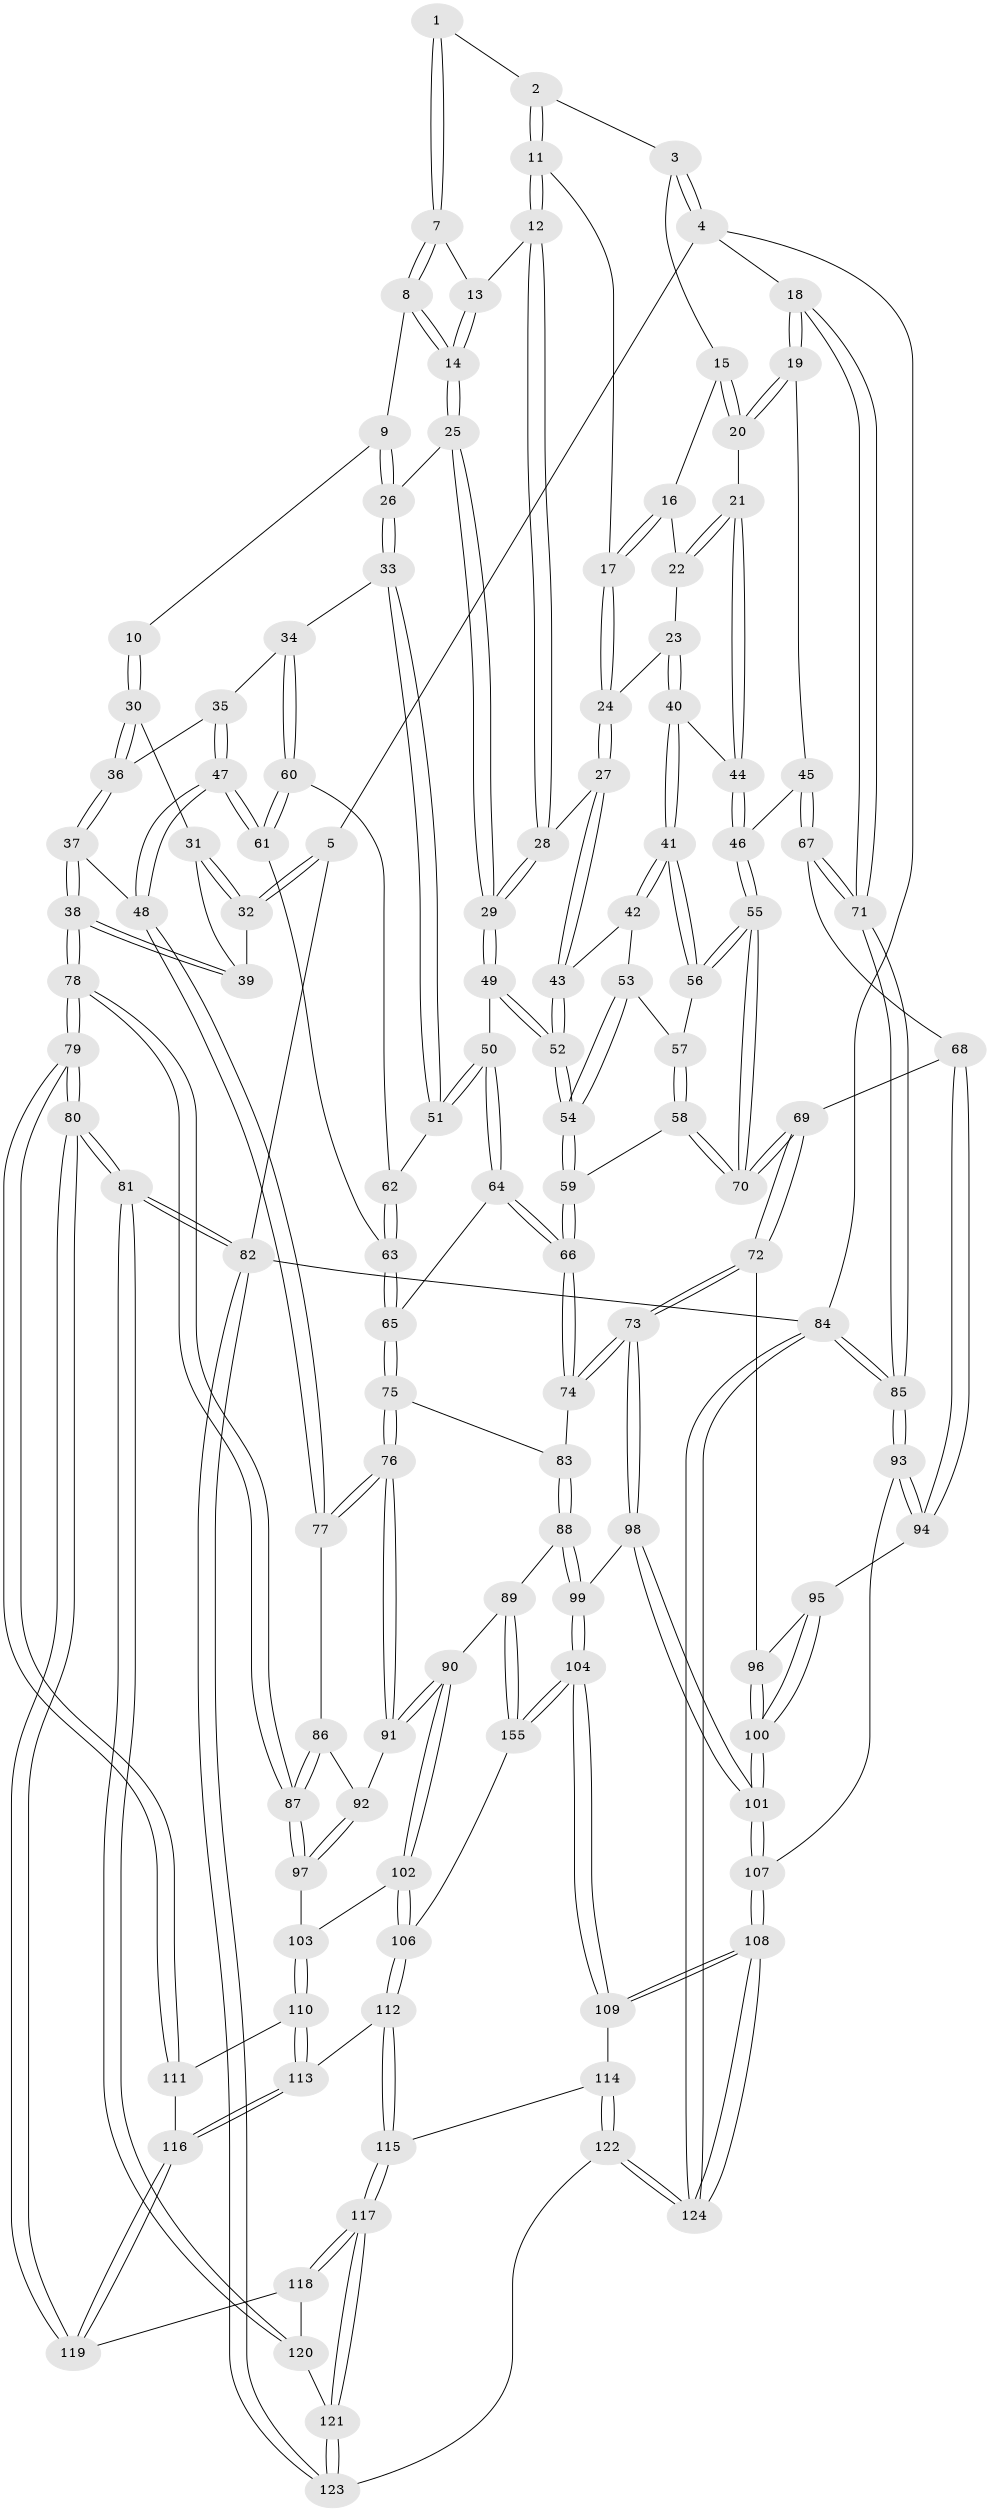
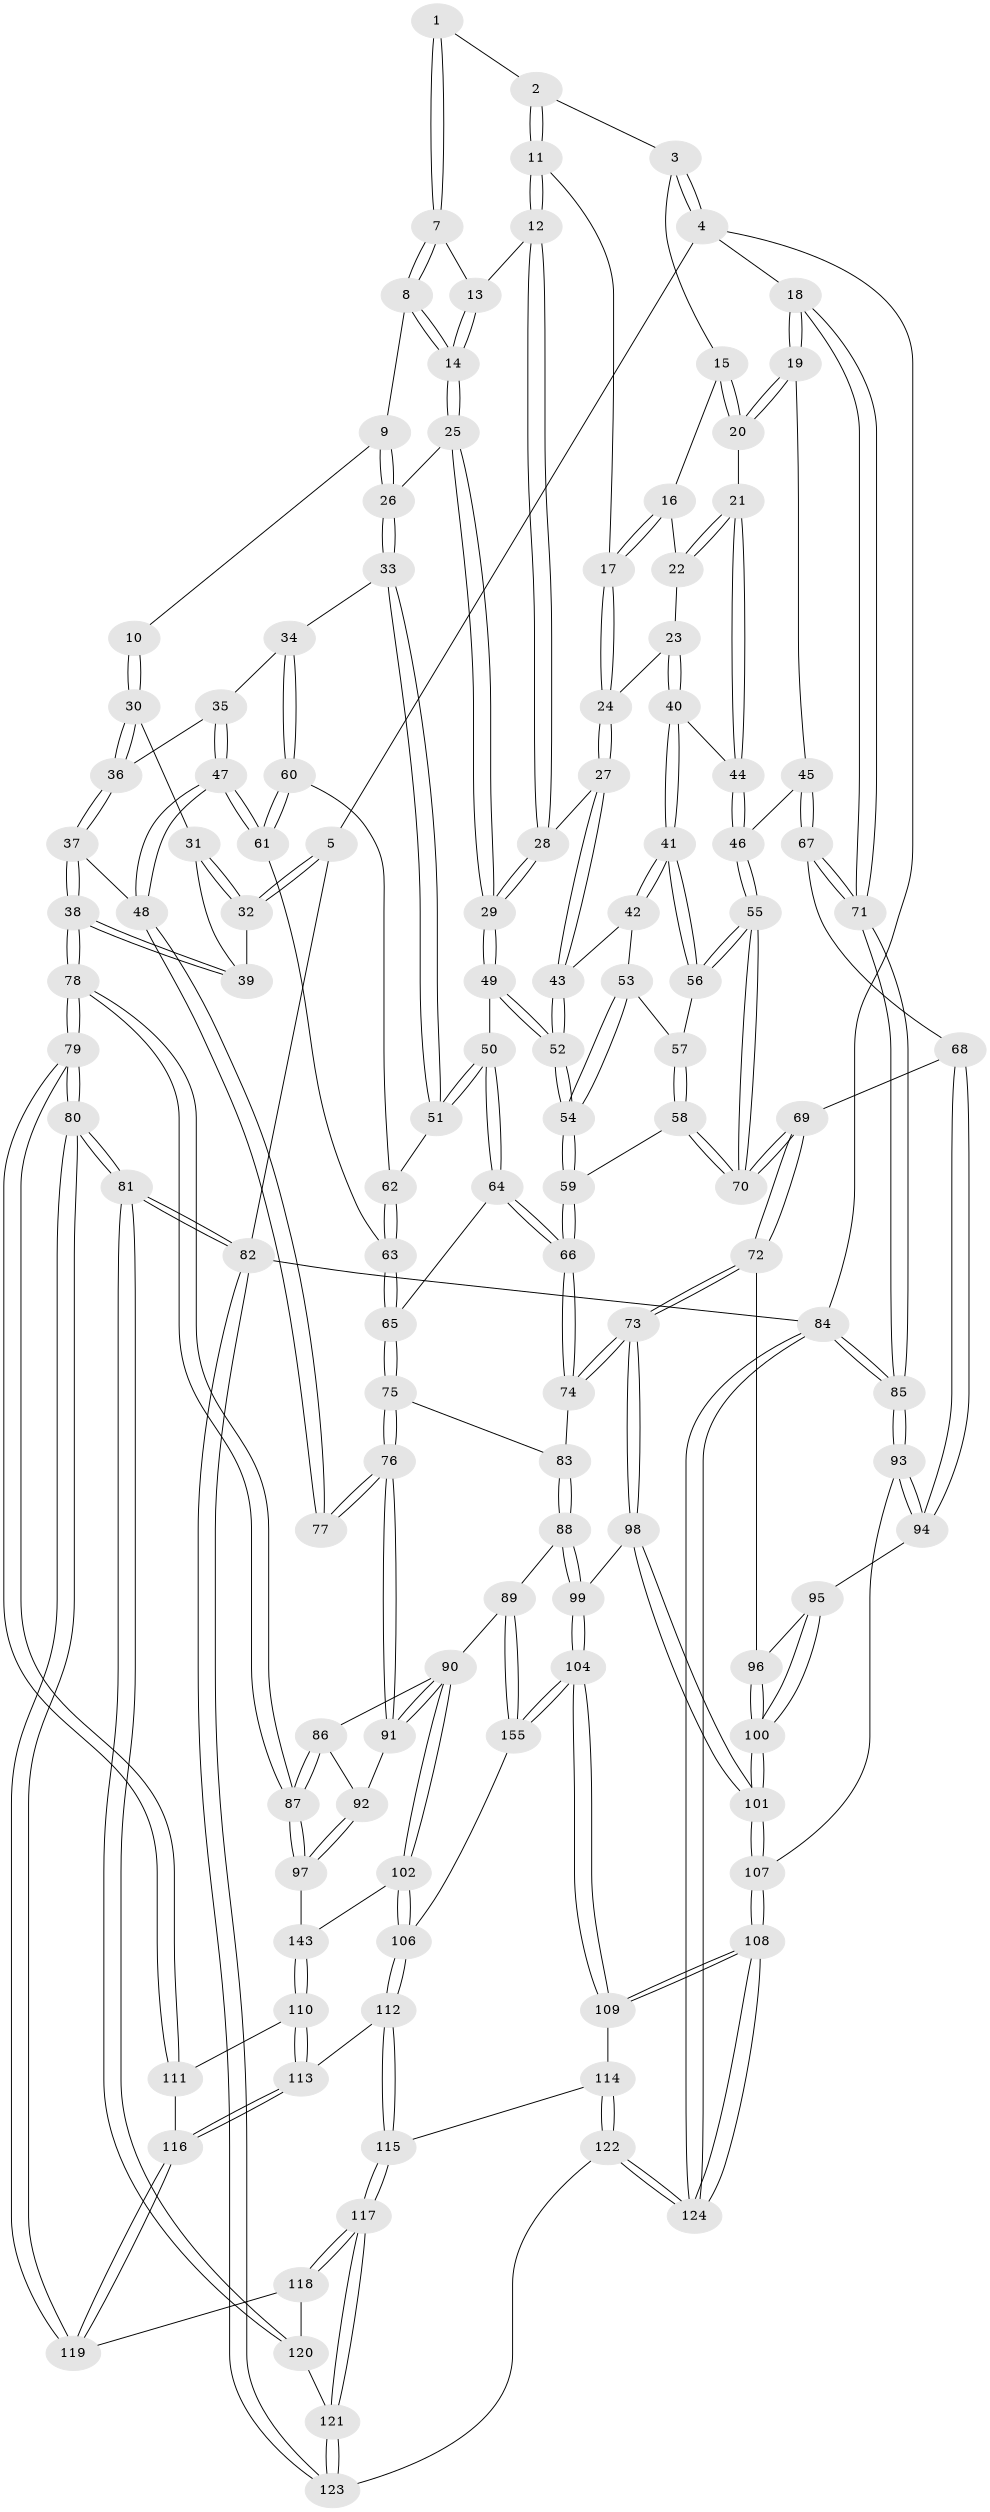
(321, 1633) -> (379, 1705)
(301, 1942) -> (301, 1942)
